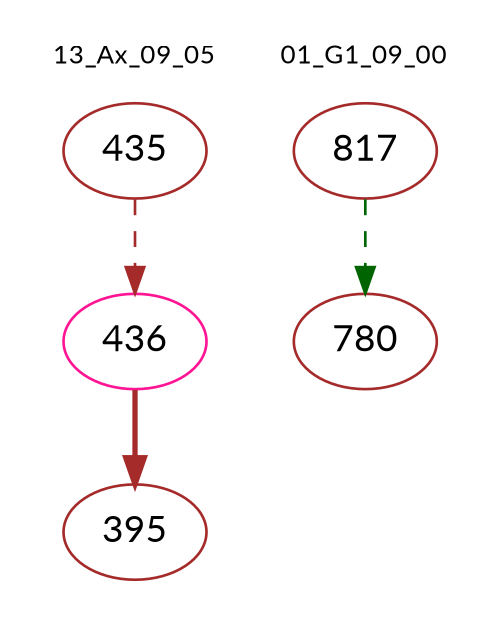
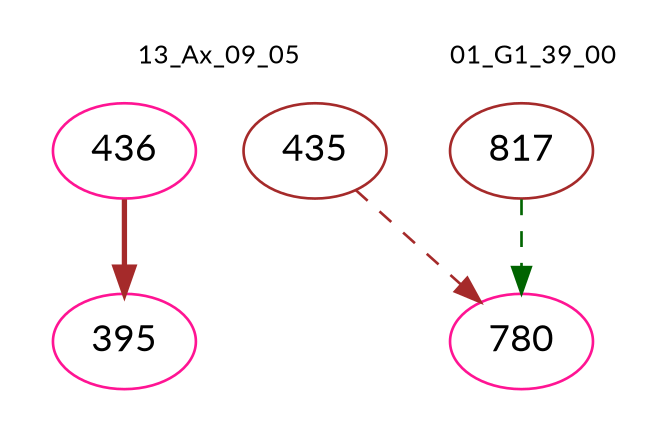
(365, 57) -> (535, 57)
(135, 233) -> (390, 221)
(365, 341) -> (522, 341)
(135, 532) -> (124, 341)
